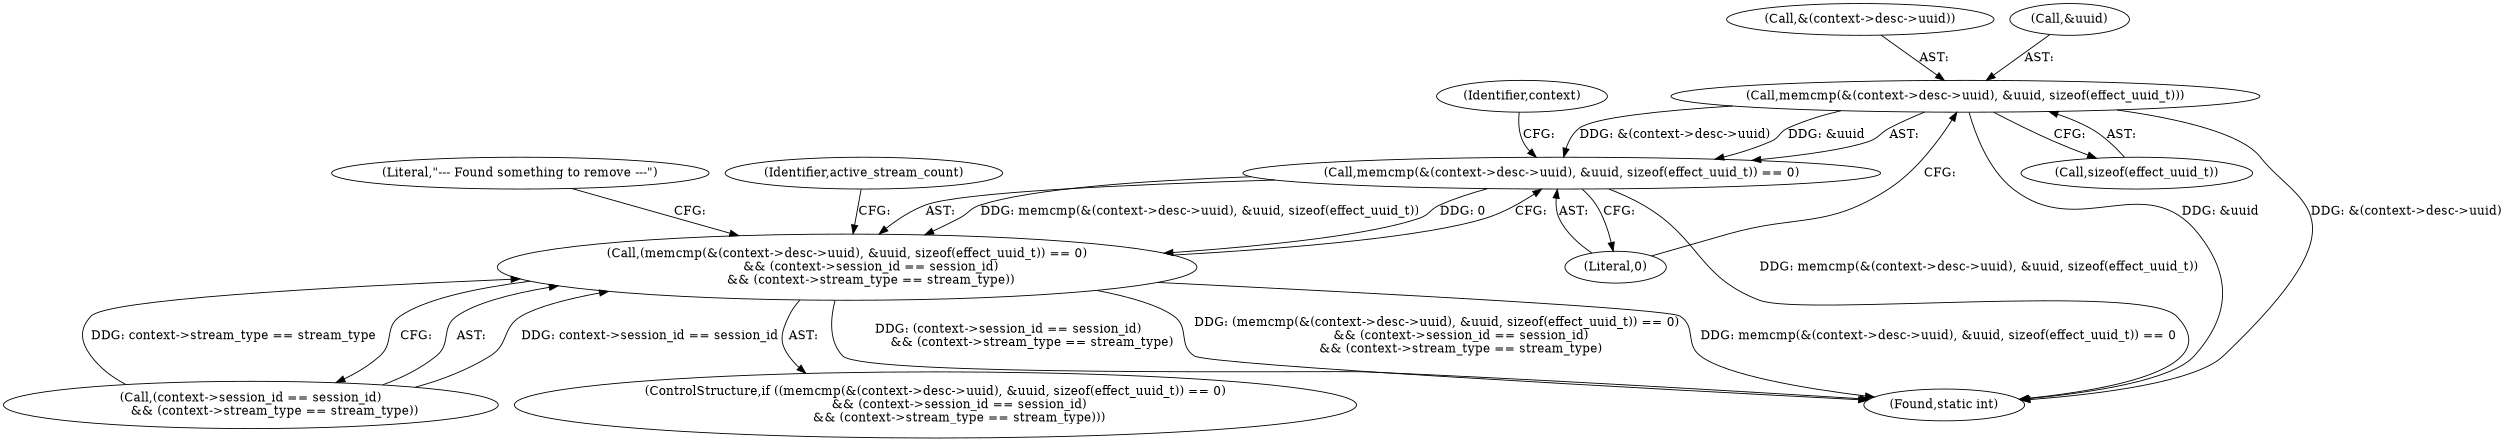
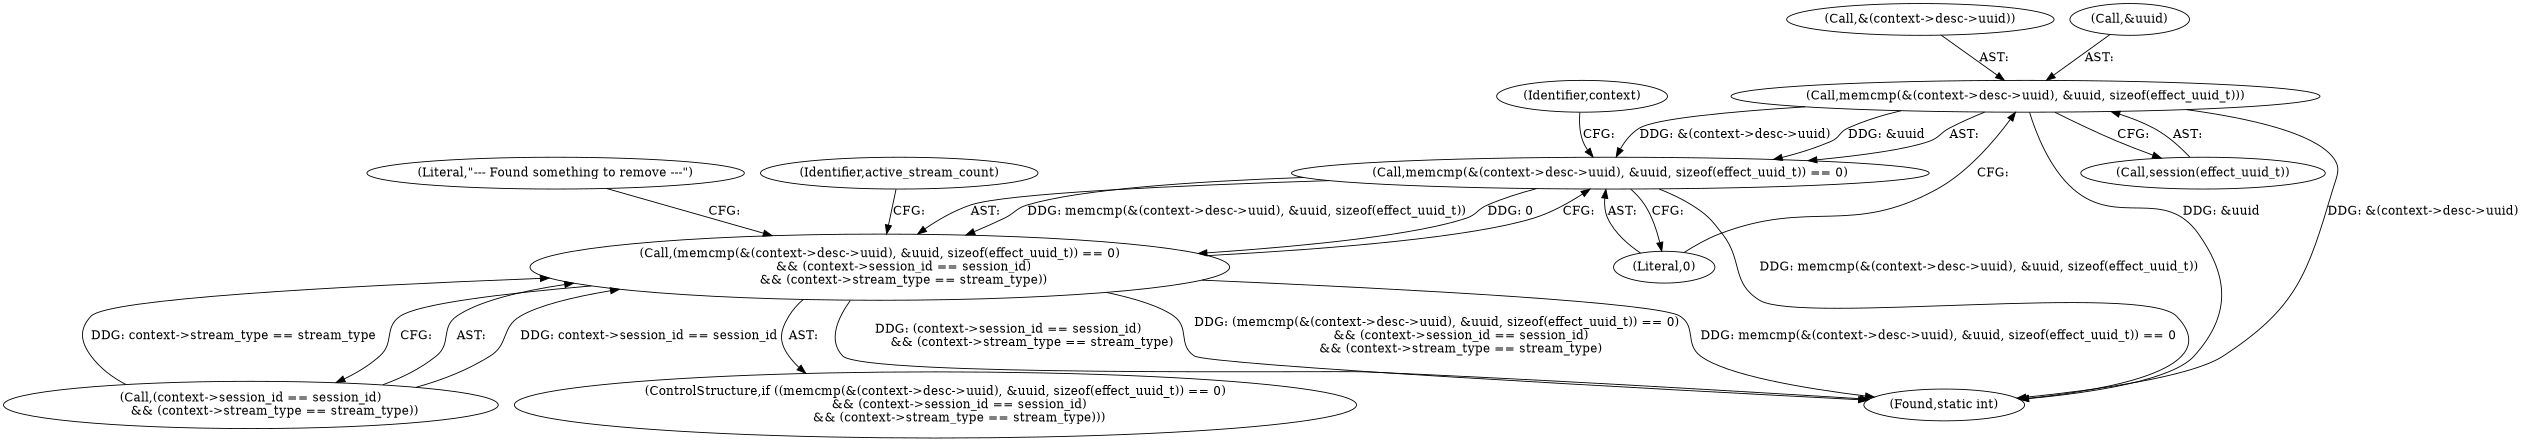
(2137, 173) -> (2203, 173)
